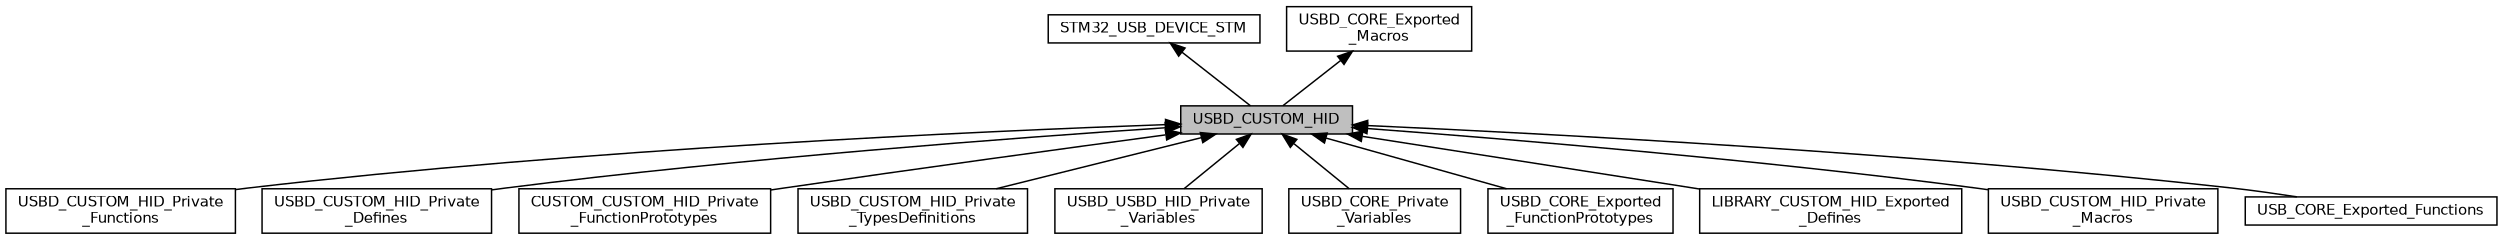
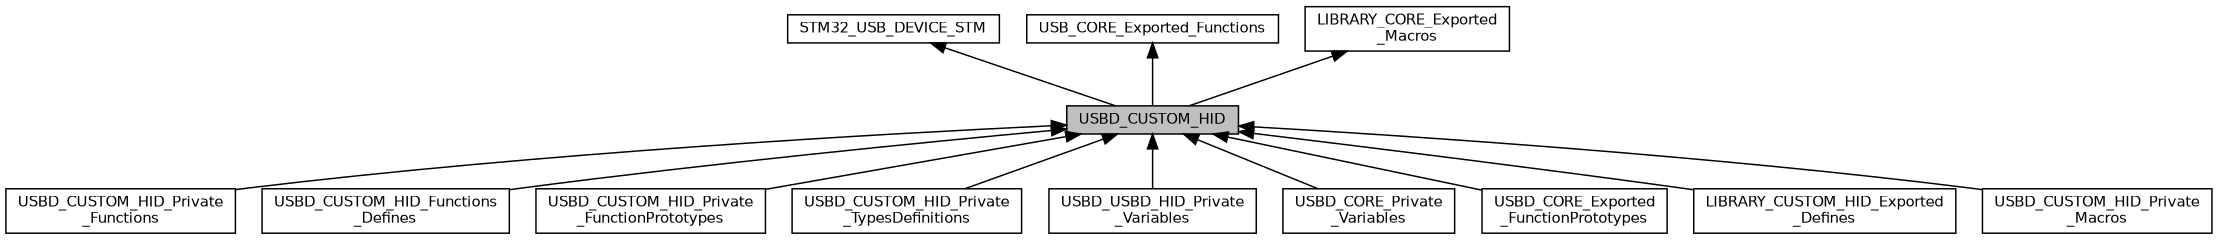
(1379, 29) -> (1407, 29)
(1833, 153) -> (1153, 82)
(377, 211) -> (386, 211)
(645, 211) -> (651, 211)
